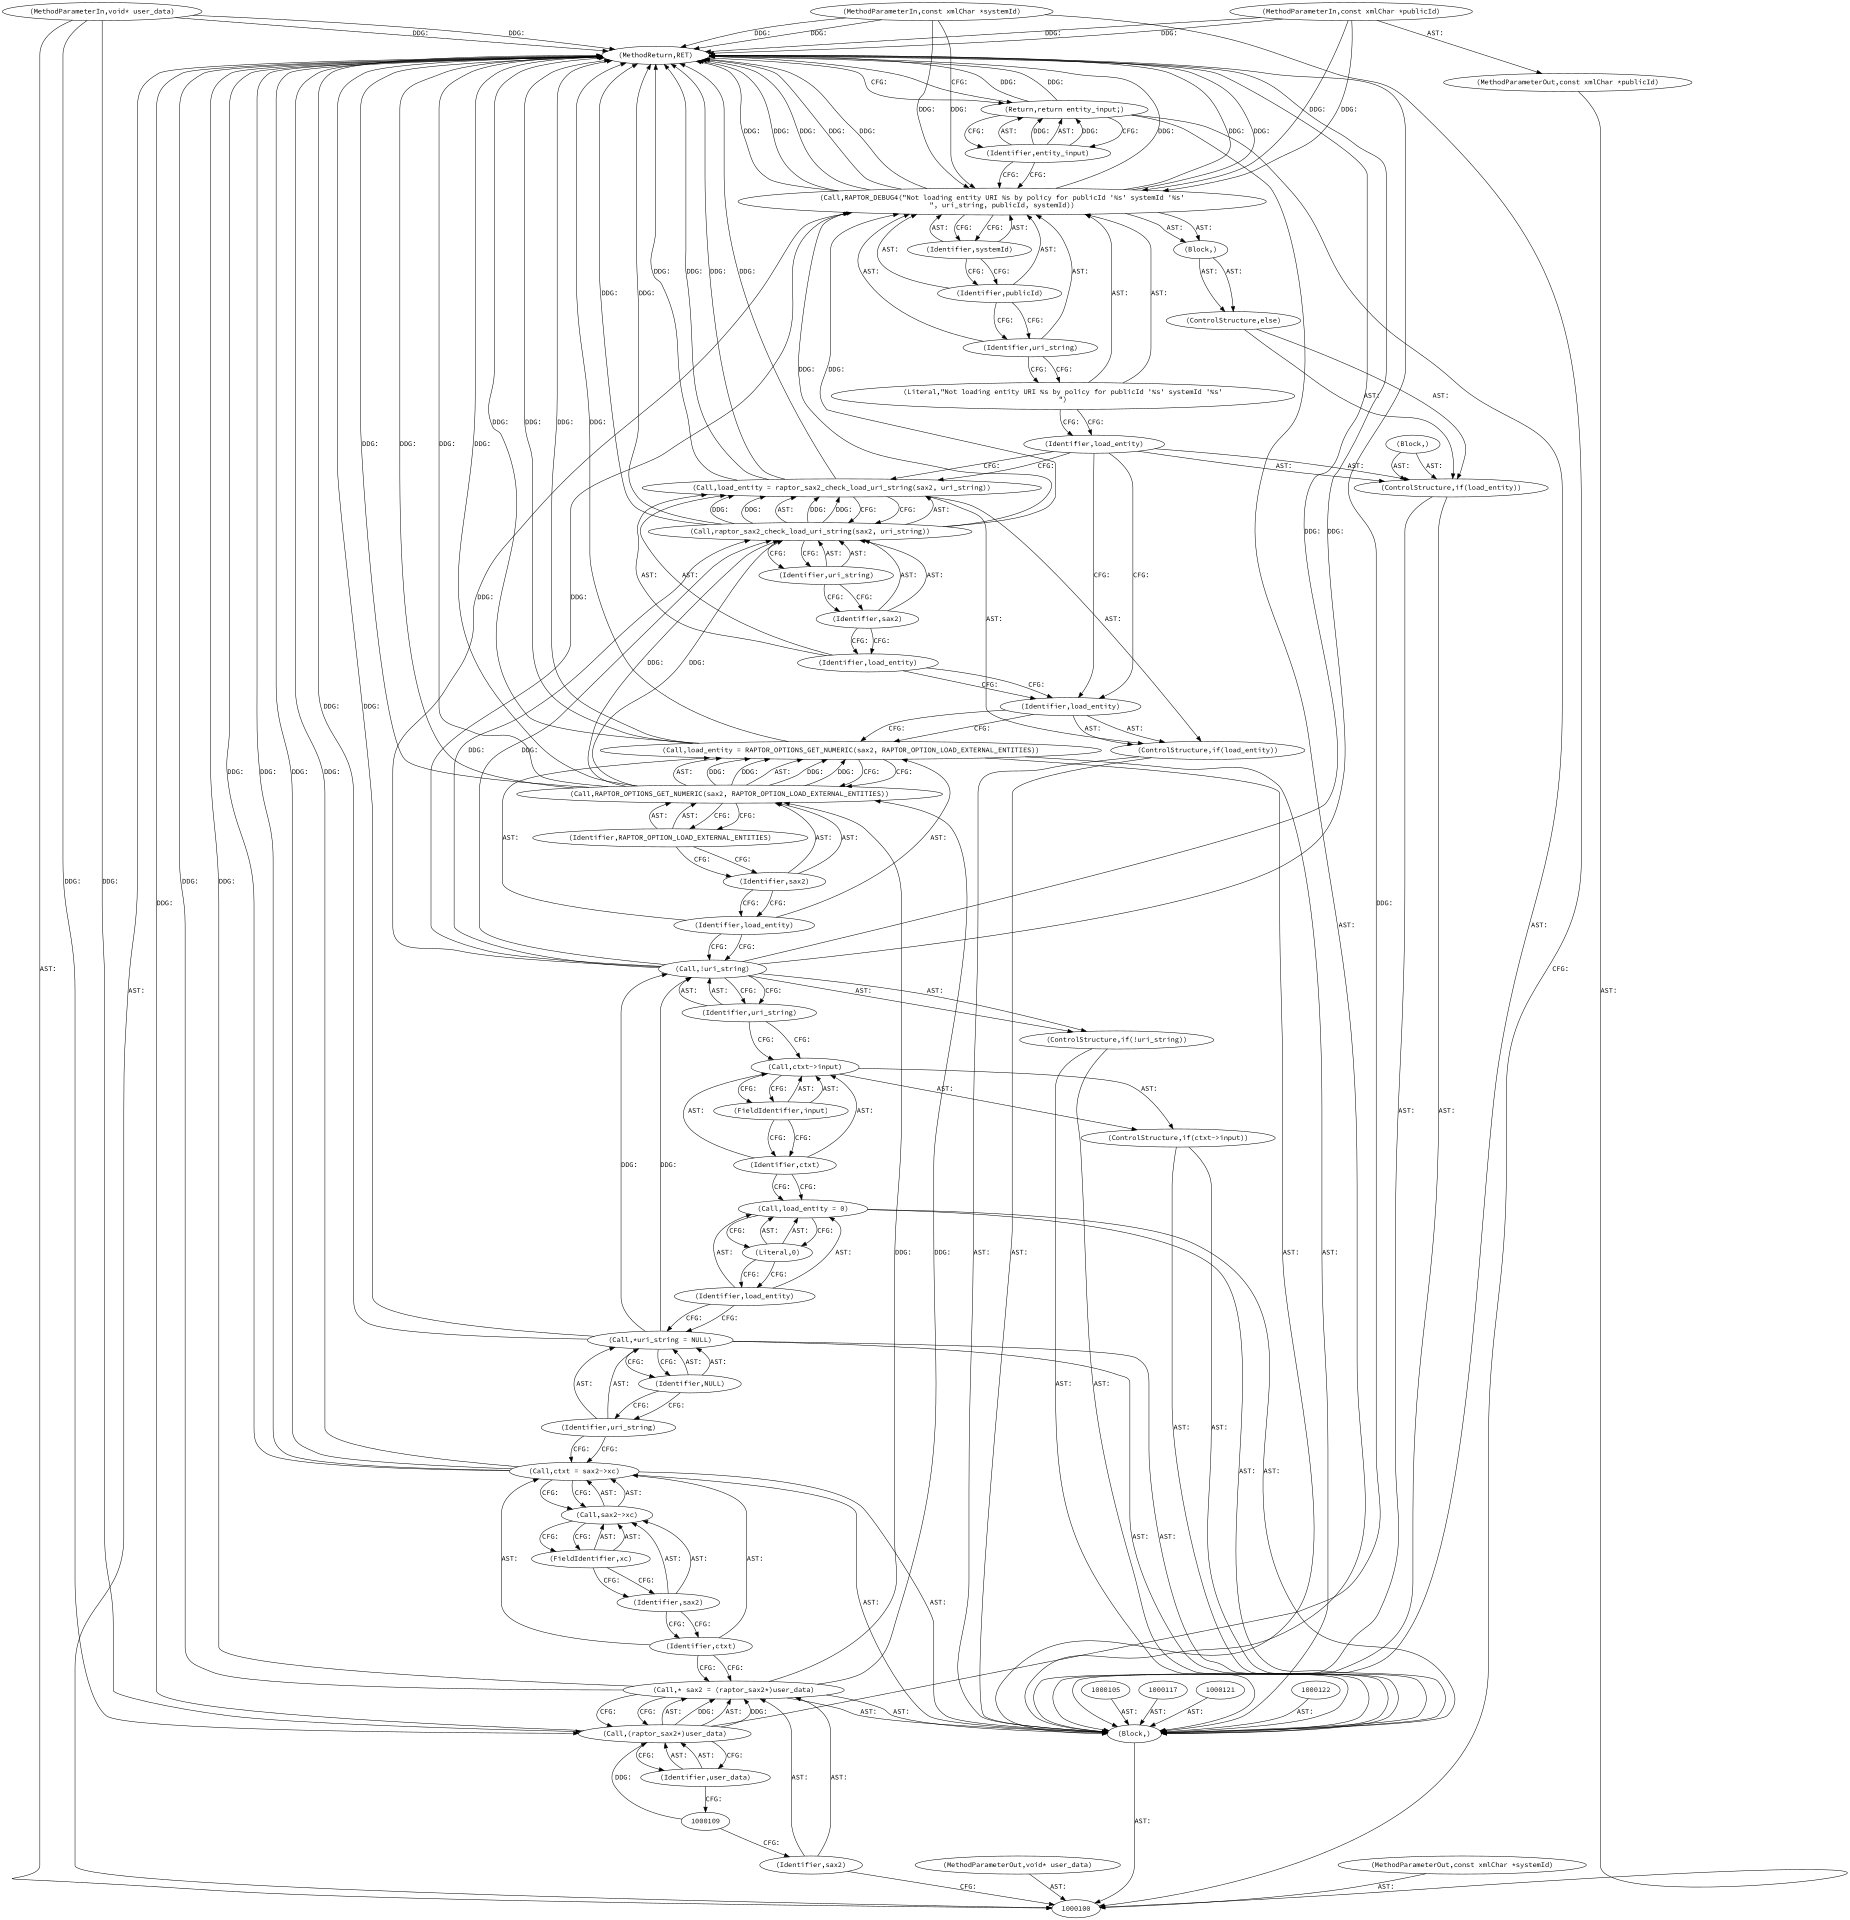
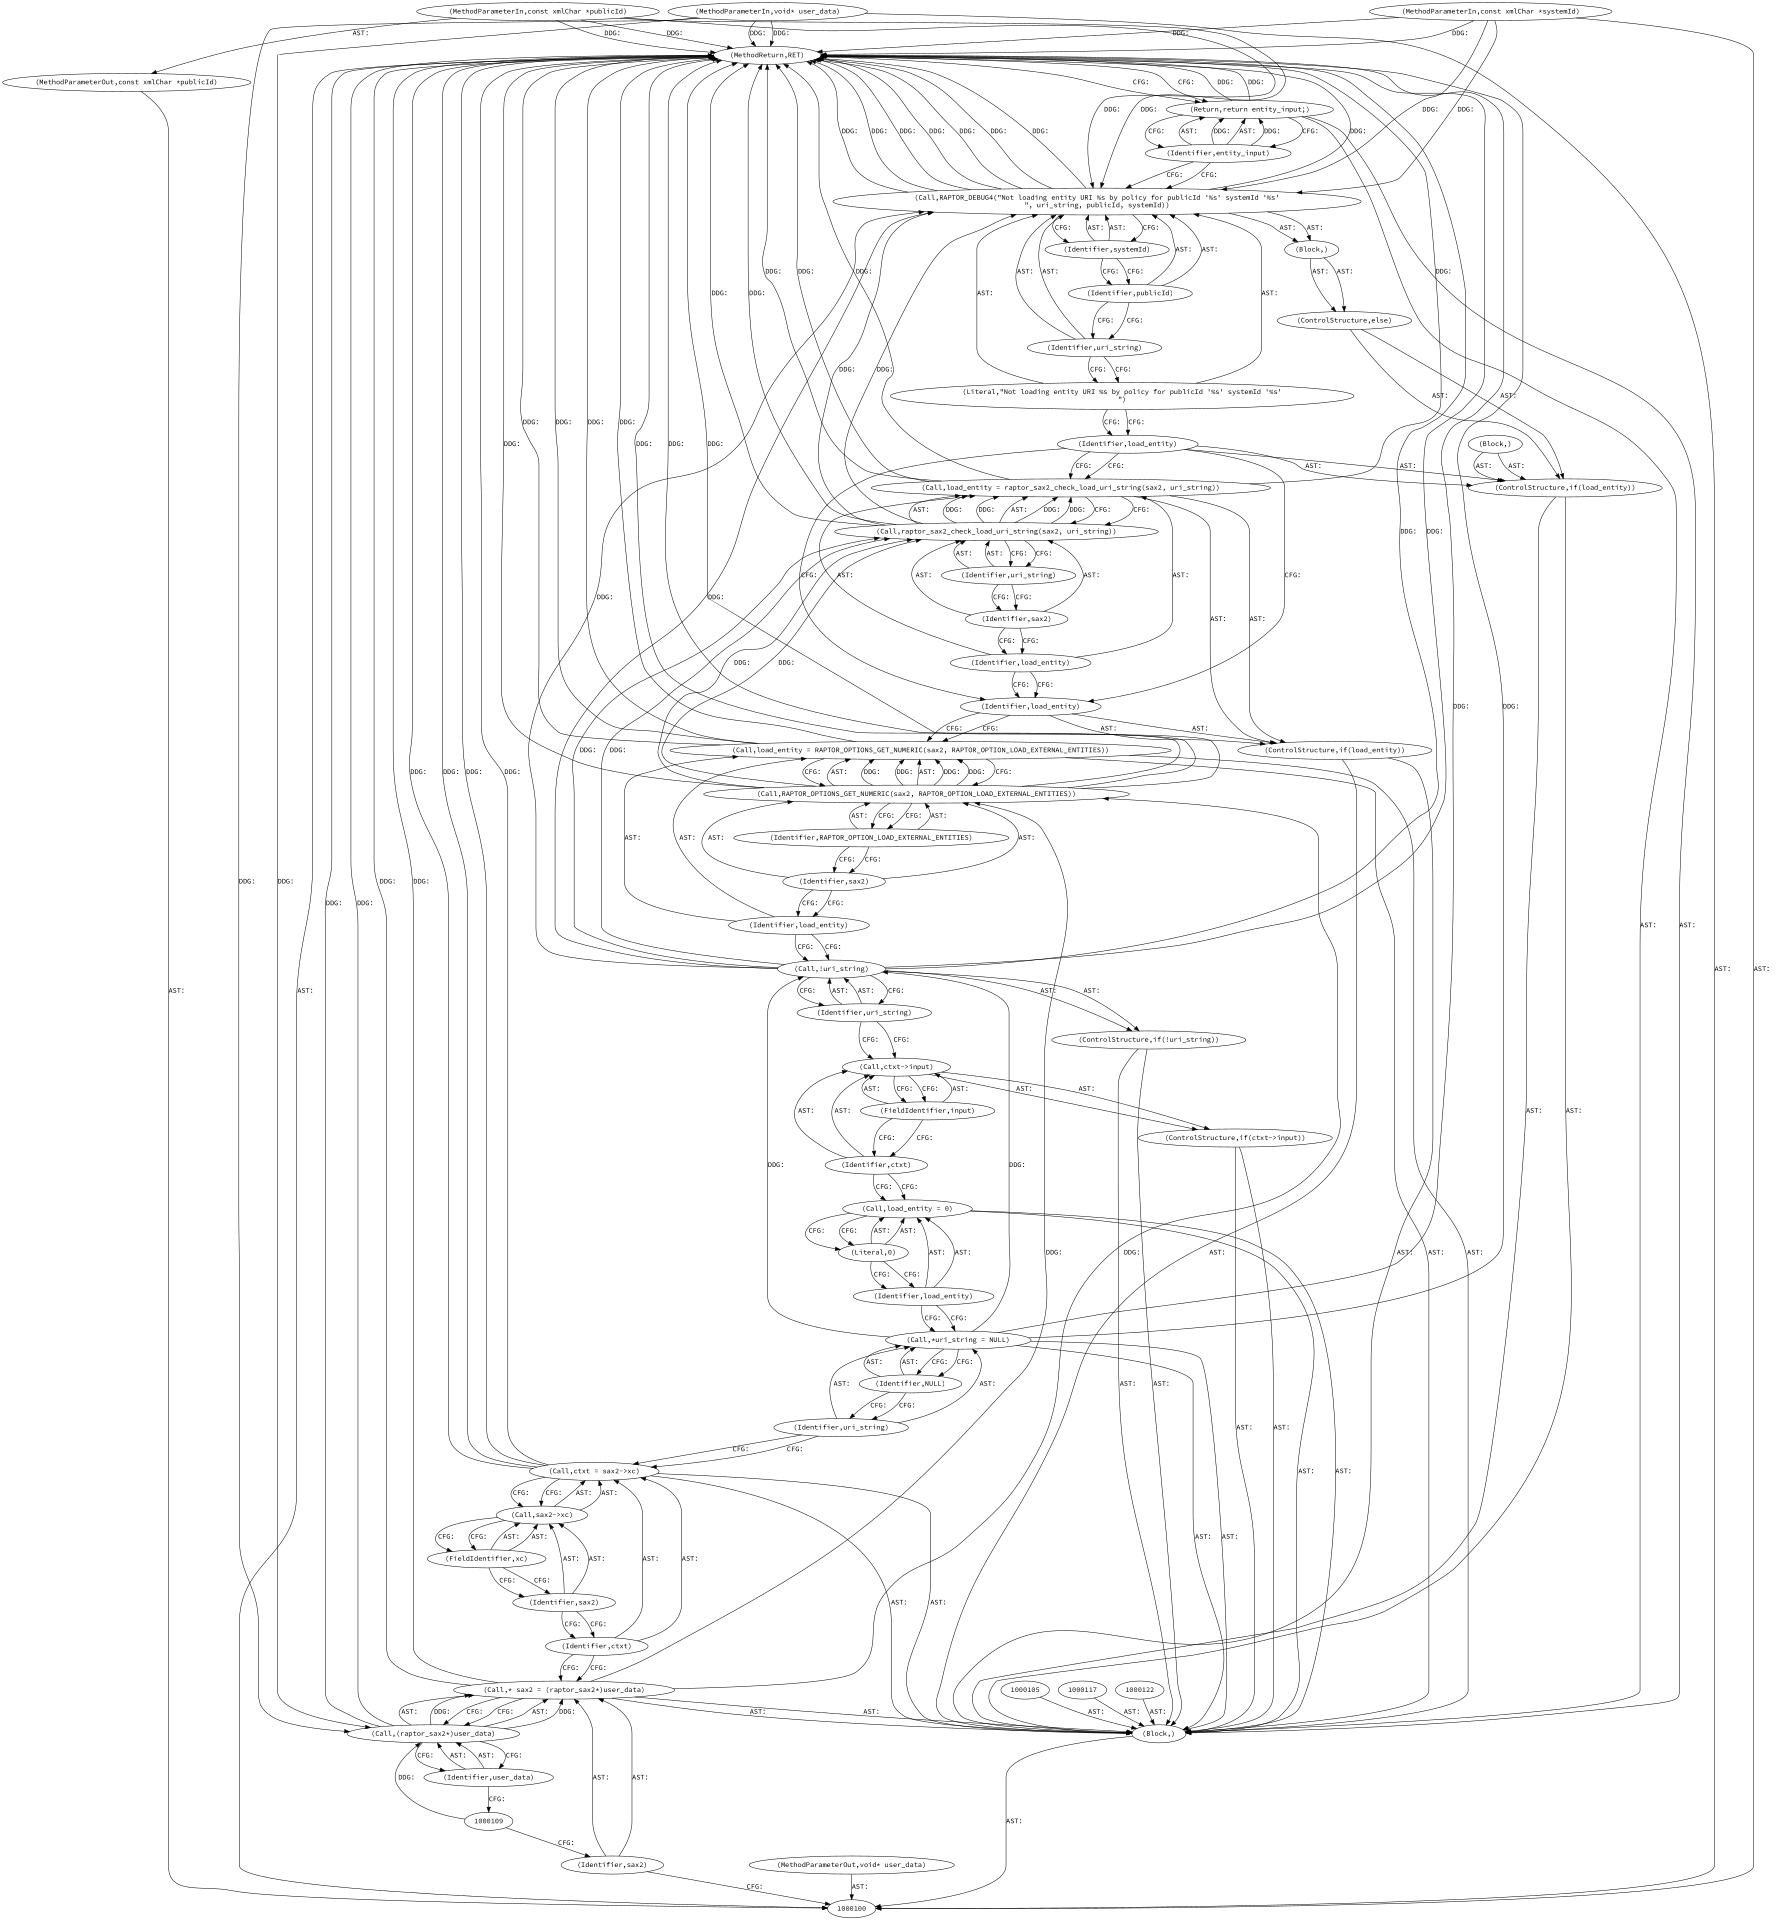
(1563, 969) -> (1764, 969)
(1220, 1690) -> none
(1462, 1865) -> none
